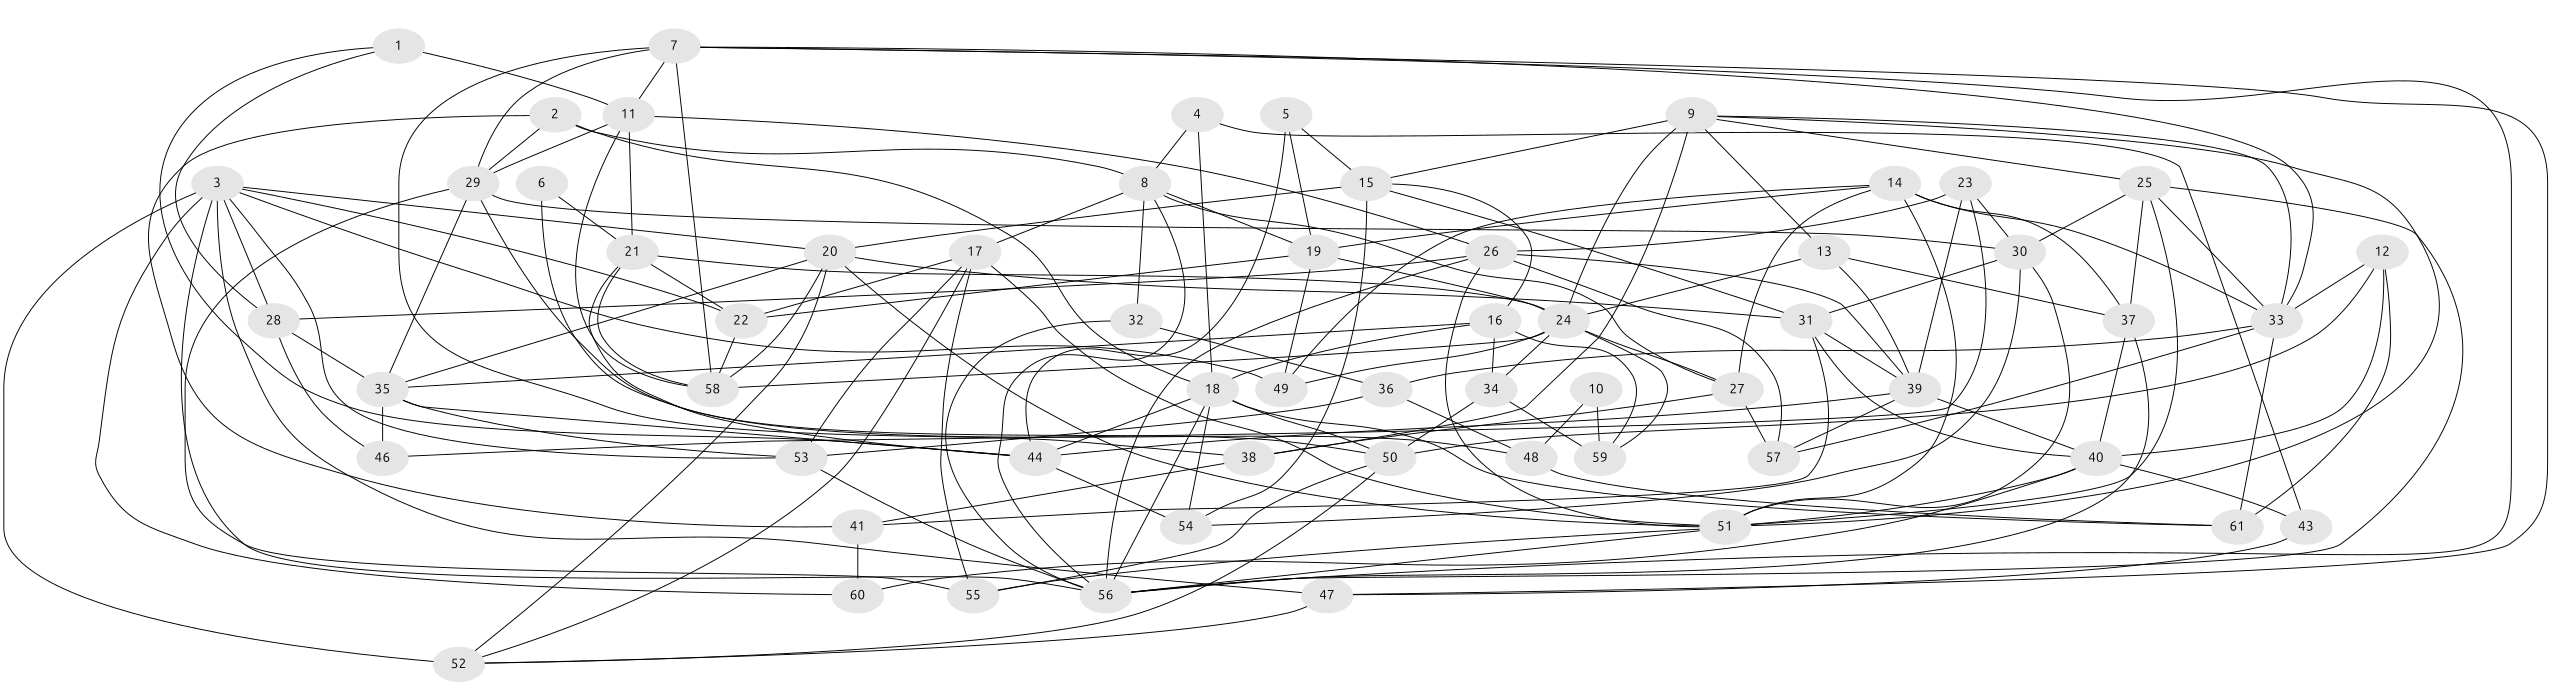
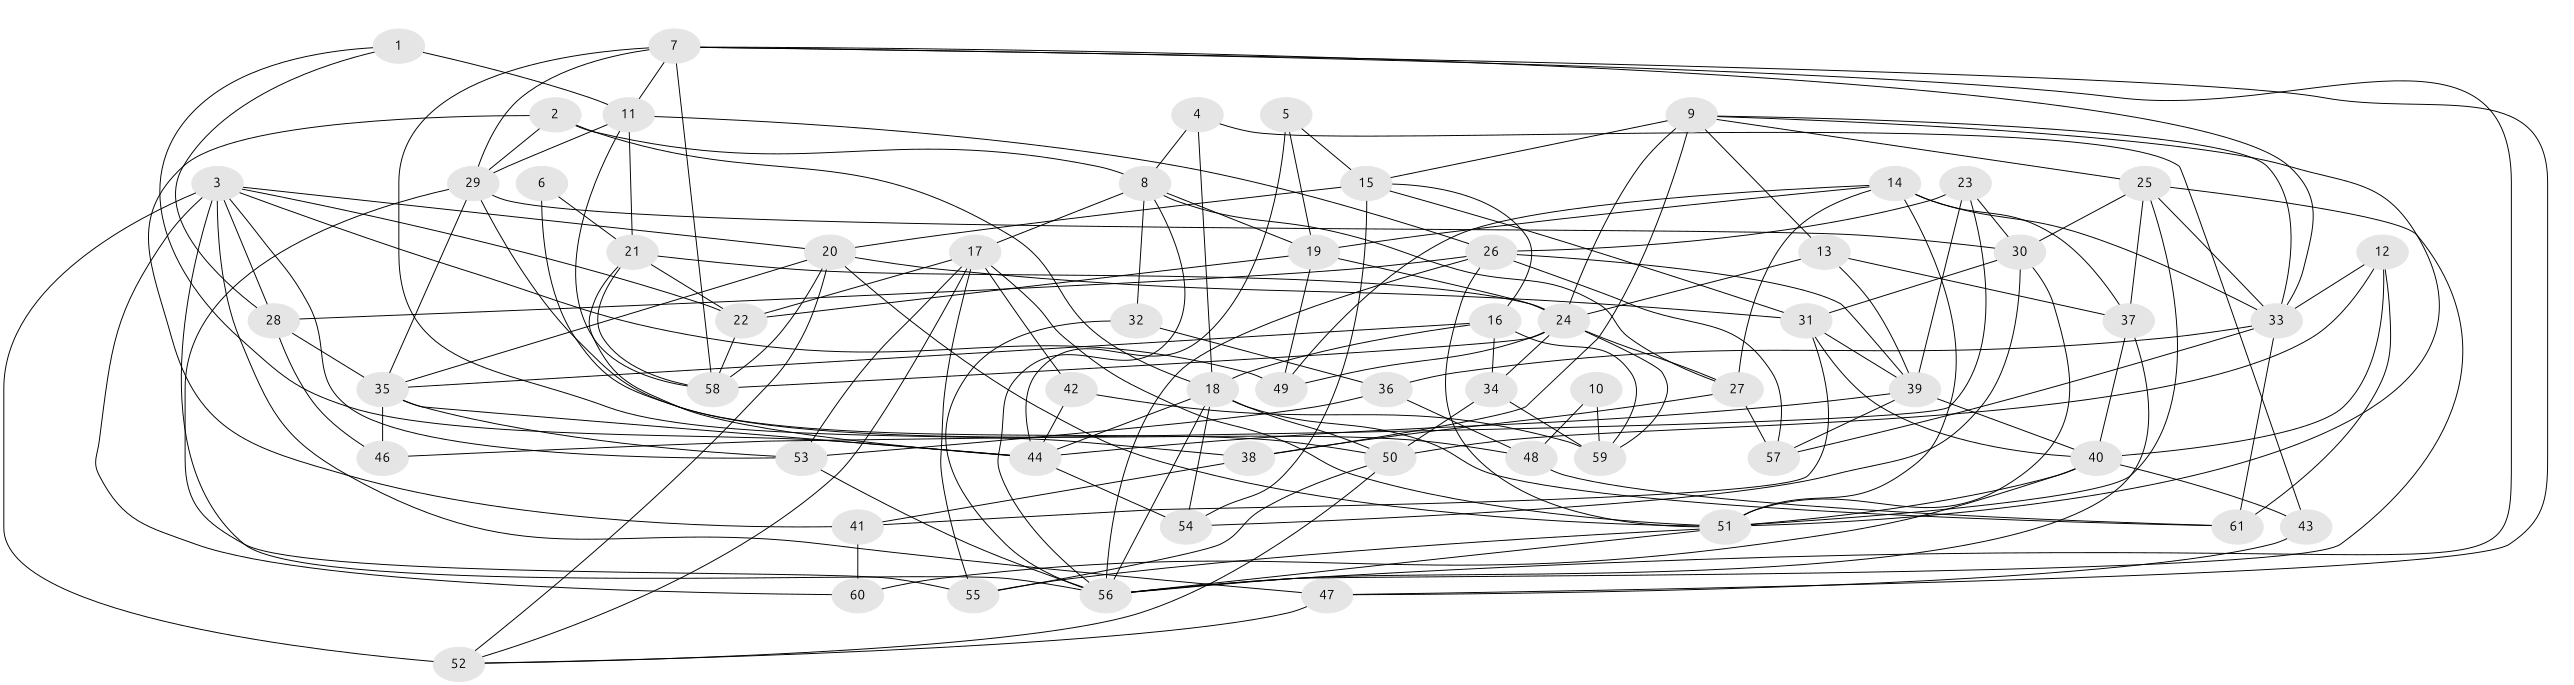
none -> (1072, 390)
